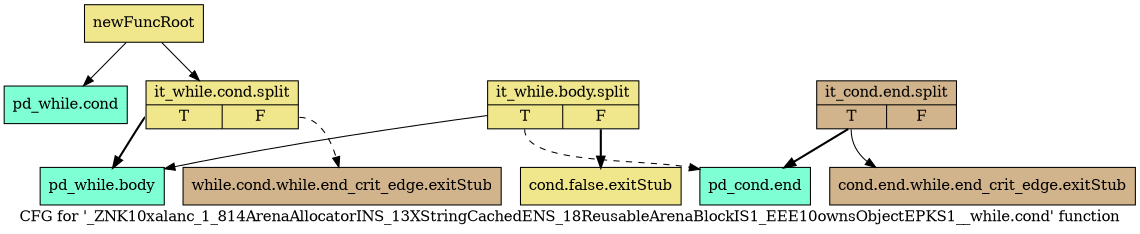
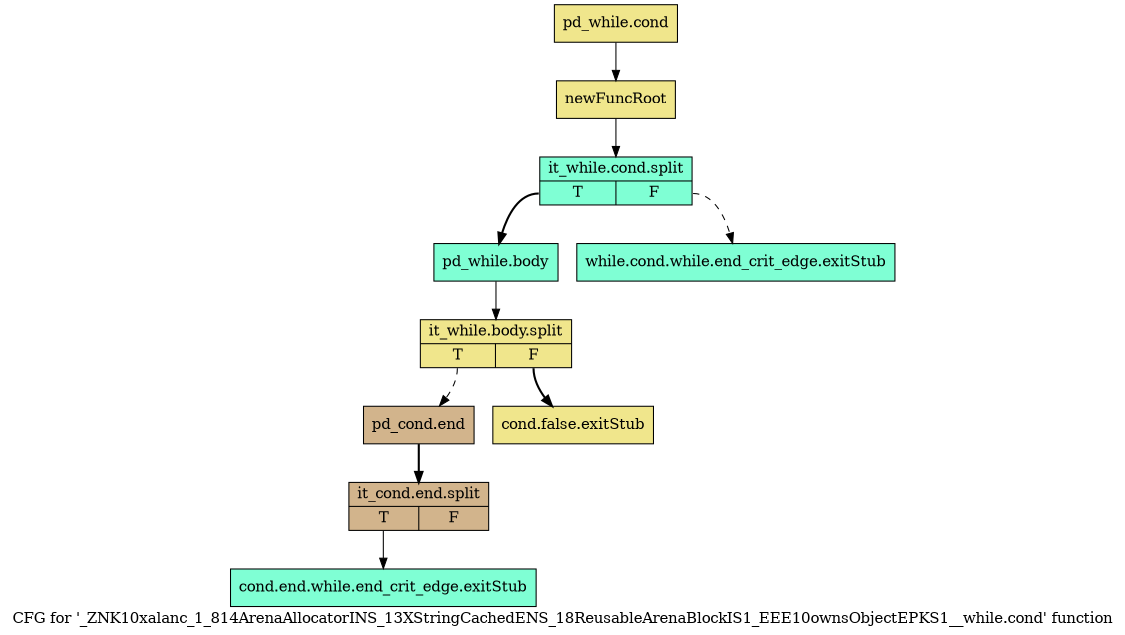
(109, 60) -> (616, 56)
(66, 105) -> (616, 23)
(222, 105) -> (616, 181)
(338, 137) -> (496, 295)
(821, 145) -> (419, 458)
(342, 186) -> (736, 262)
(755, 186) -> (419, 425)
(983, 186) -> (383, 588)
